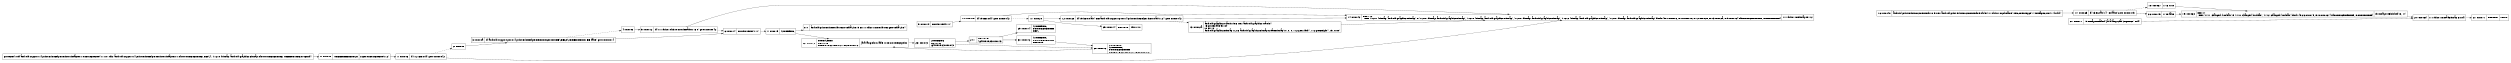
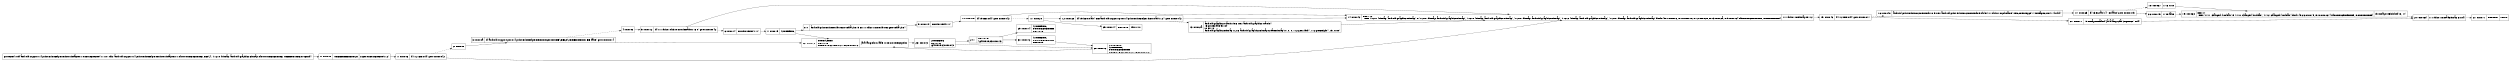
none -> (1845, 17)
none -> (911, 25)
(1036, 31) -> (1038, 31)
(669, 37) -> (708, 43)
